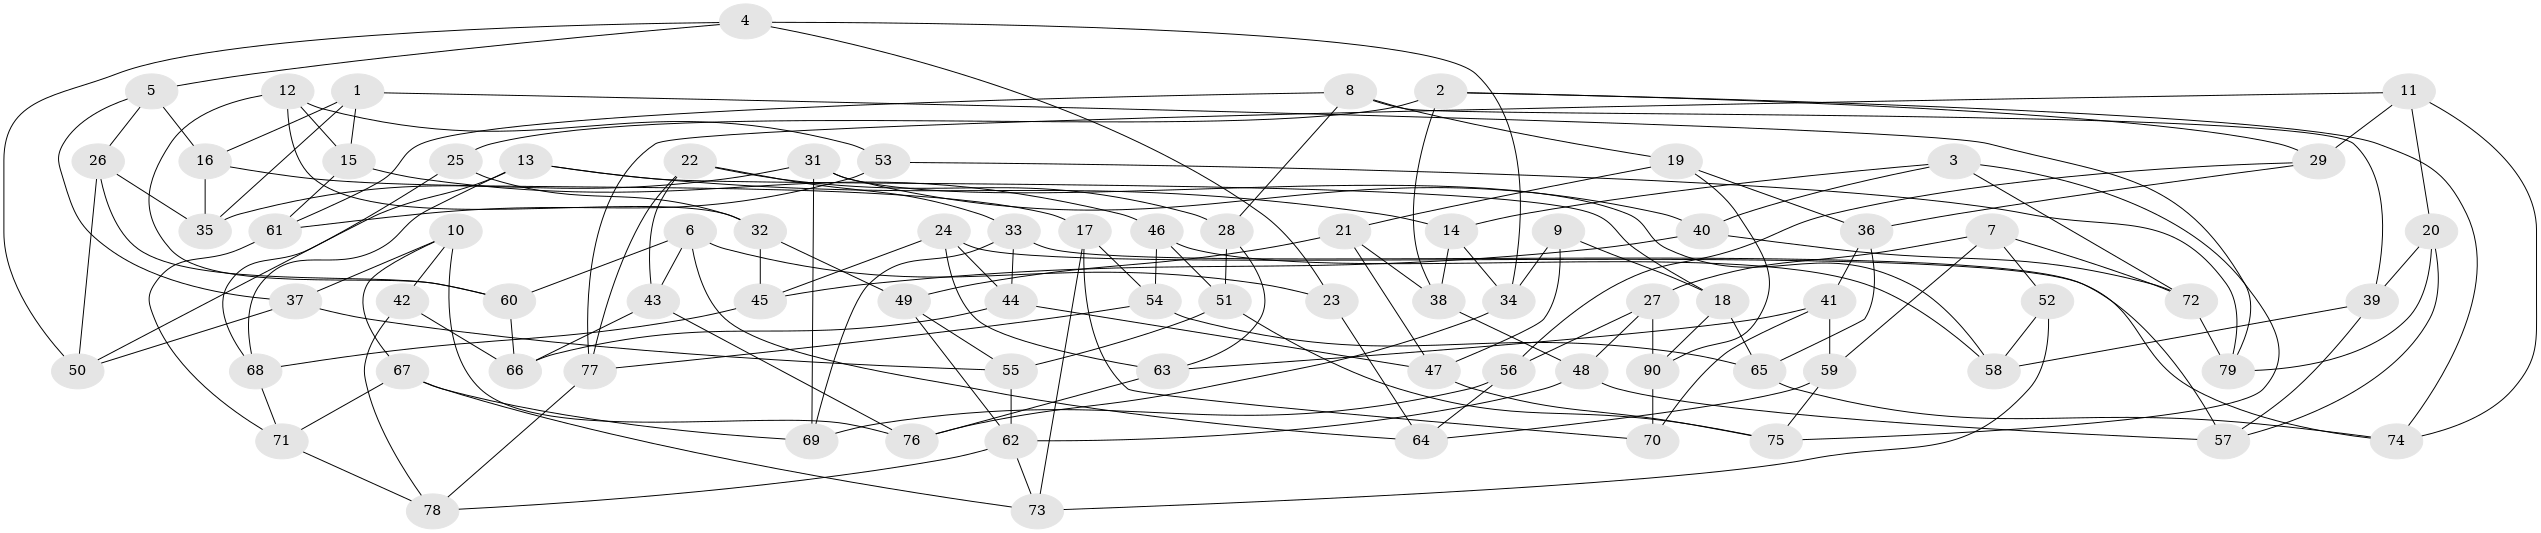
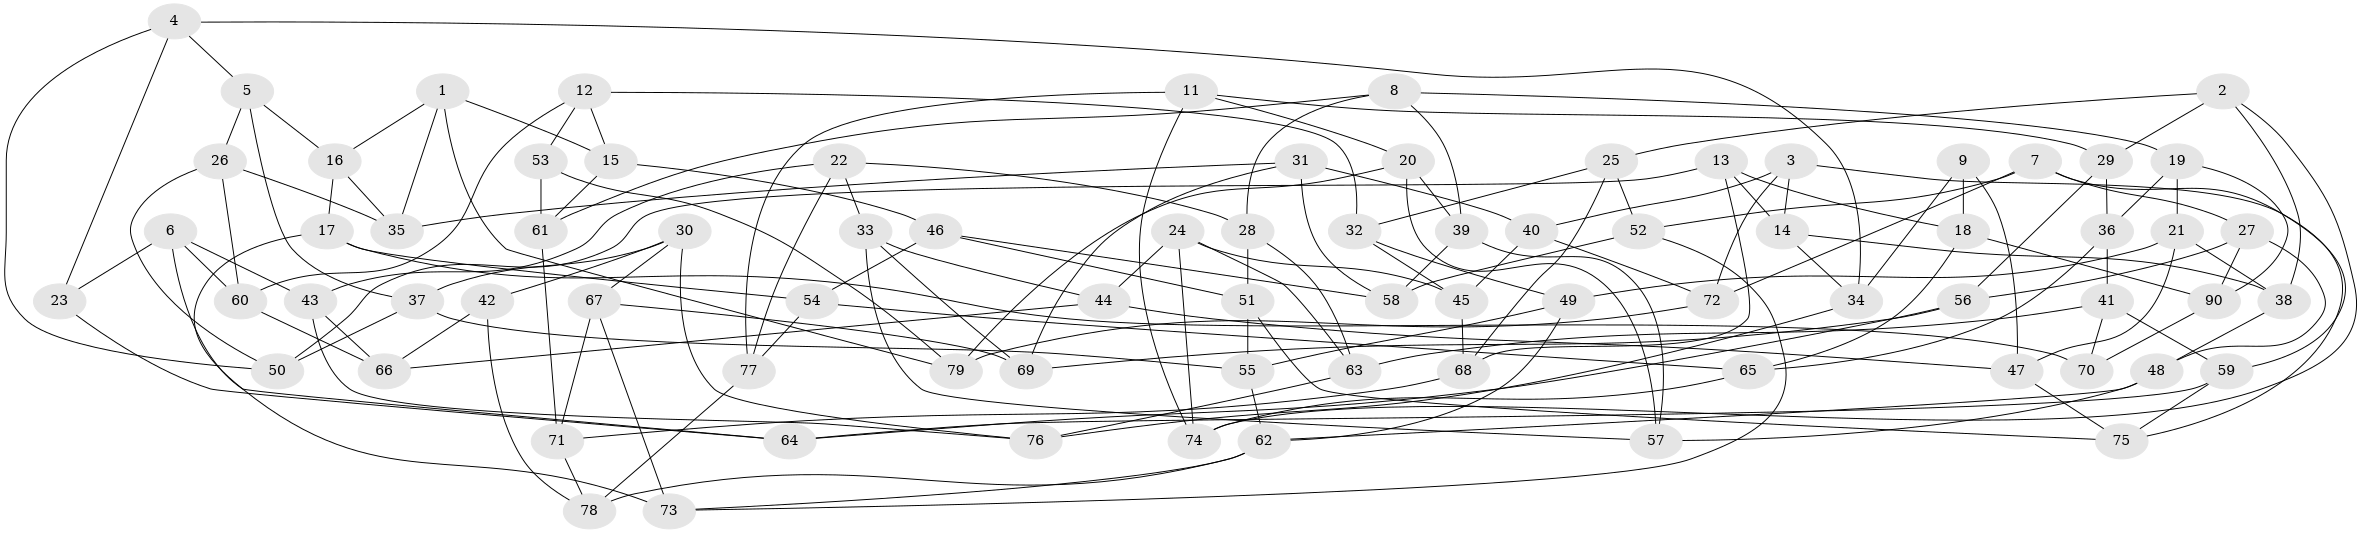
none -> (1625, 196)
(456, 231) -> (685, 231)
